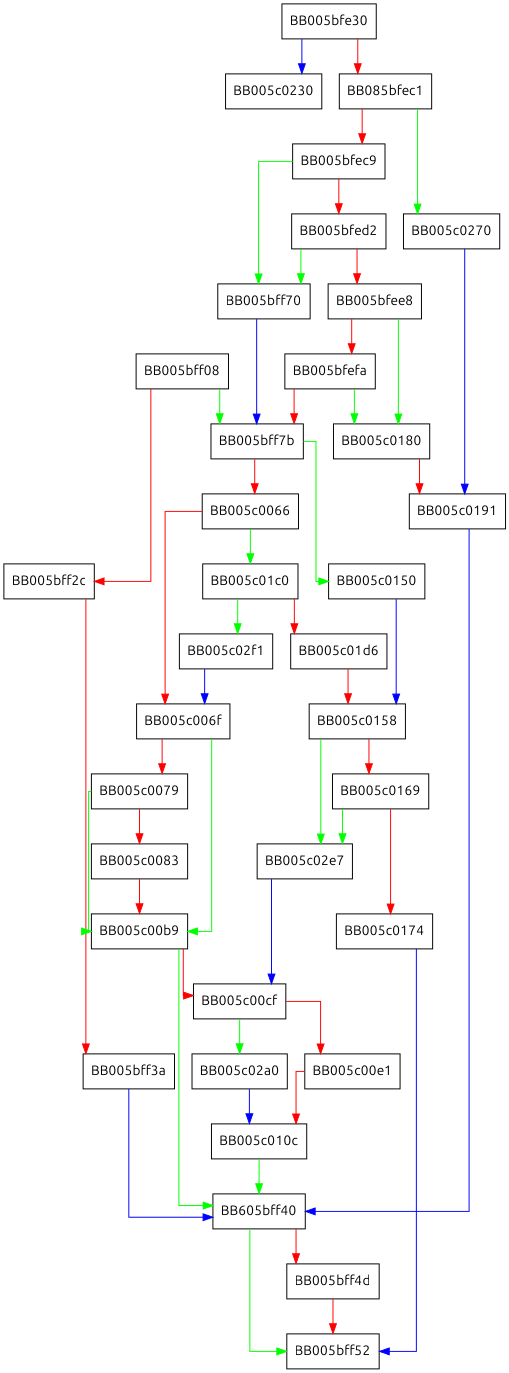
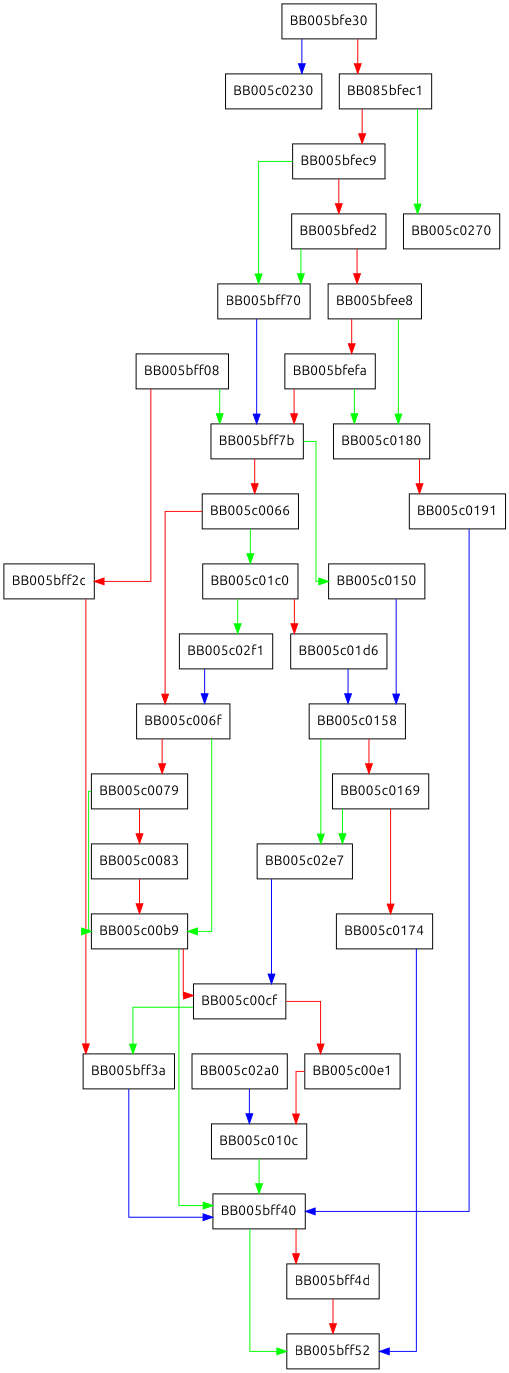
(465, 367) -> none
(348, 681) -> (348, 681)
(240, 1031) -> (145, 1007)
(259, 1211) -> (259, 1211)
